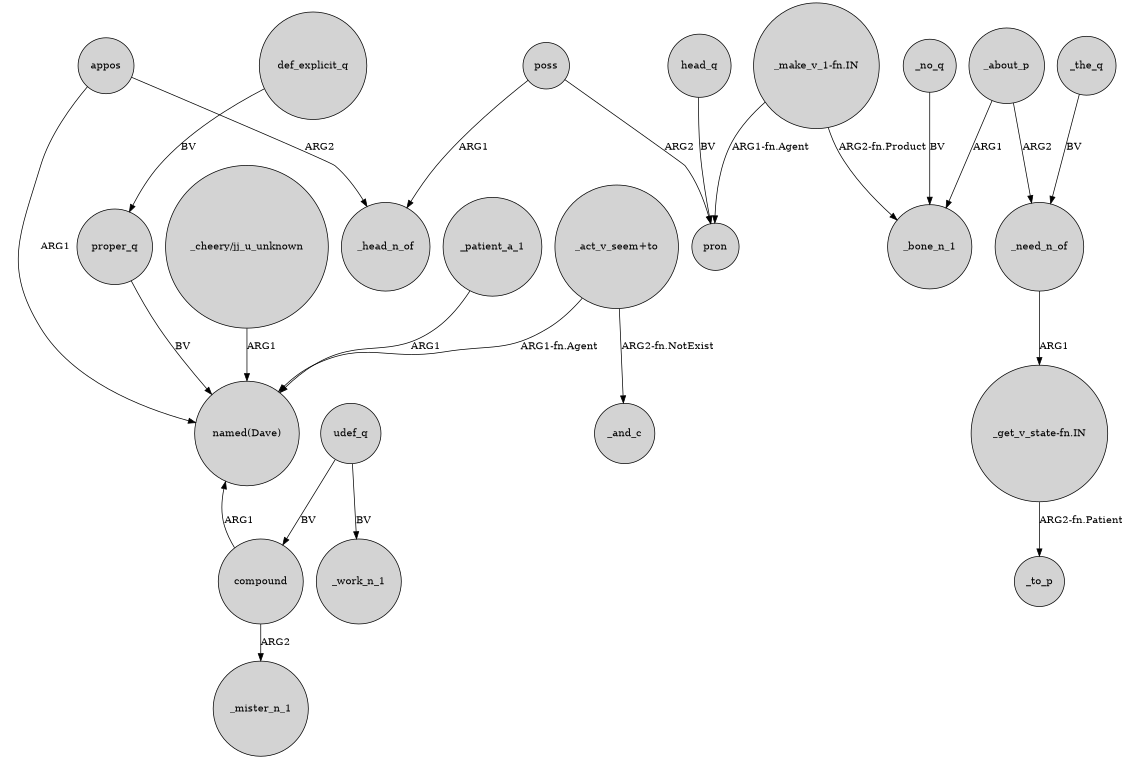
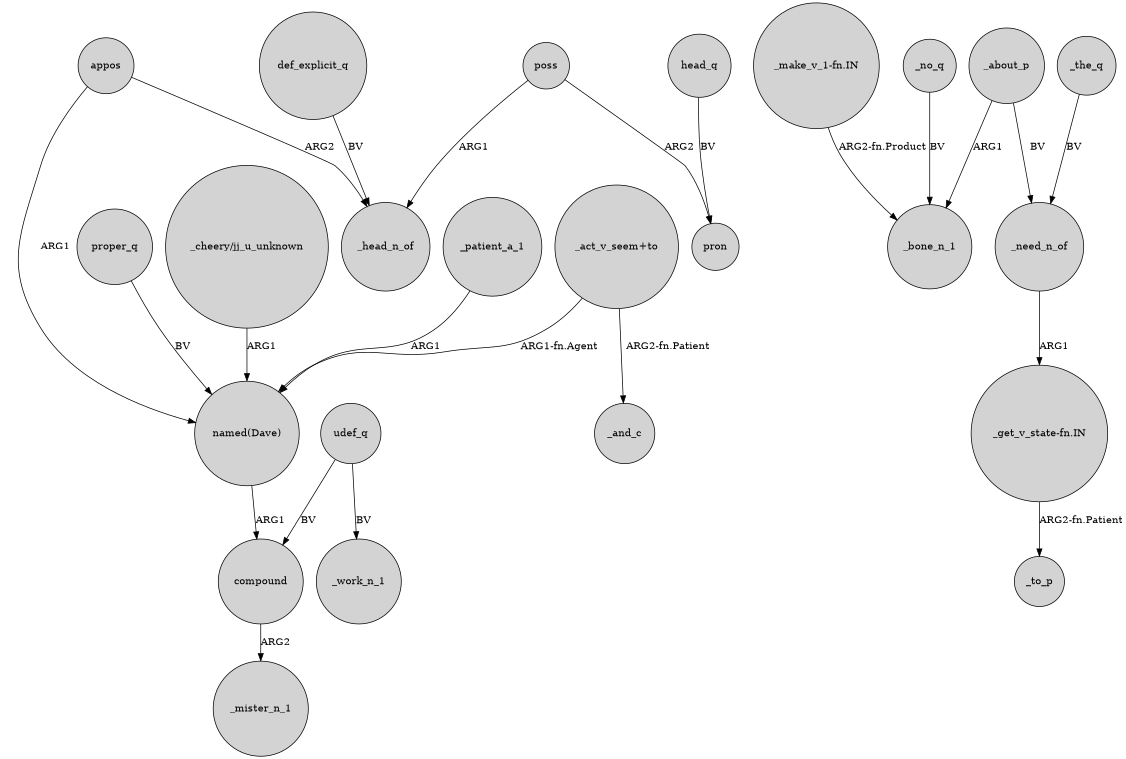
(189, 137) -> (350, 157)
(1038, 147) -> (1038, 147)
(727, 153) -> none
(668, 347) -> (668, 347)
(223, 519) -> (254, 509)
